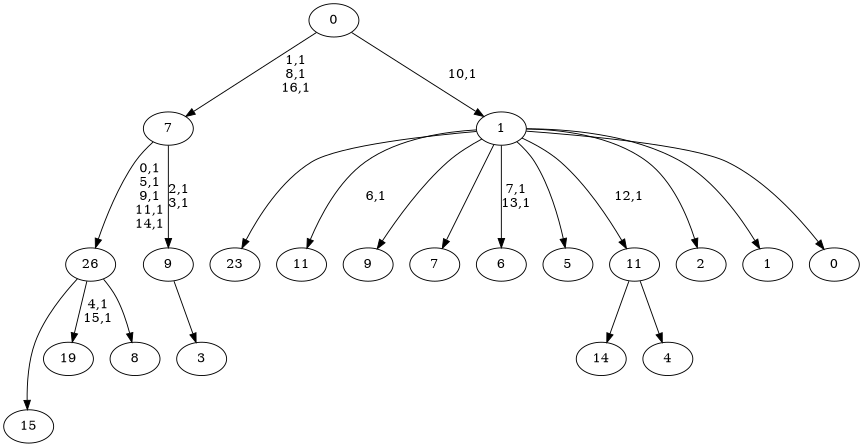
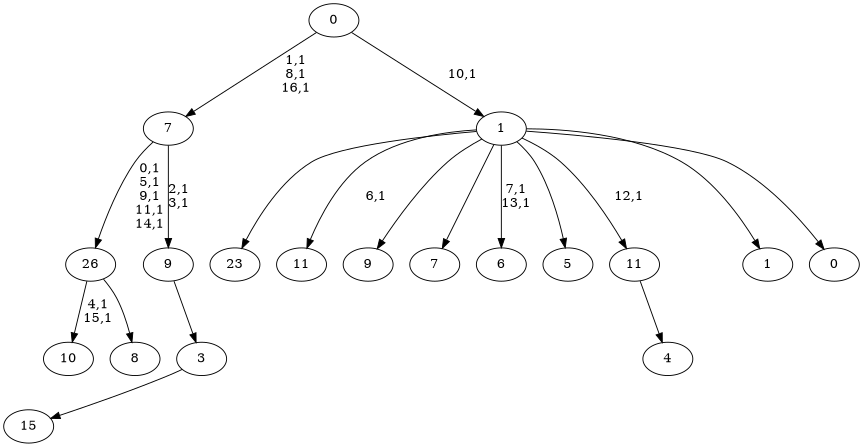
(701, 265) -> none
(39, 334) -> (121, 394)
(68, 359) -> (68, 359)
(601, 359) -> none
